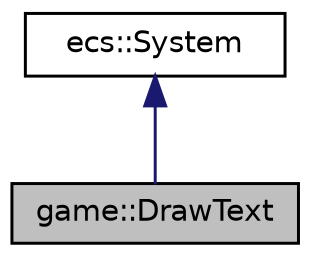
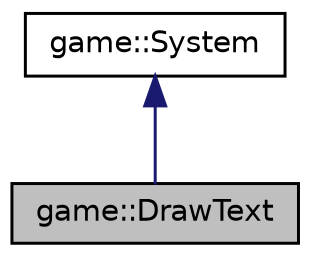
(155, 45) -> (155, 45)
